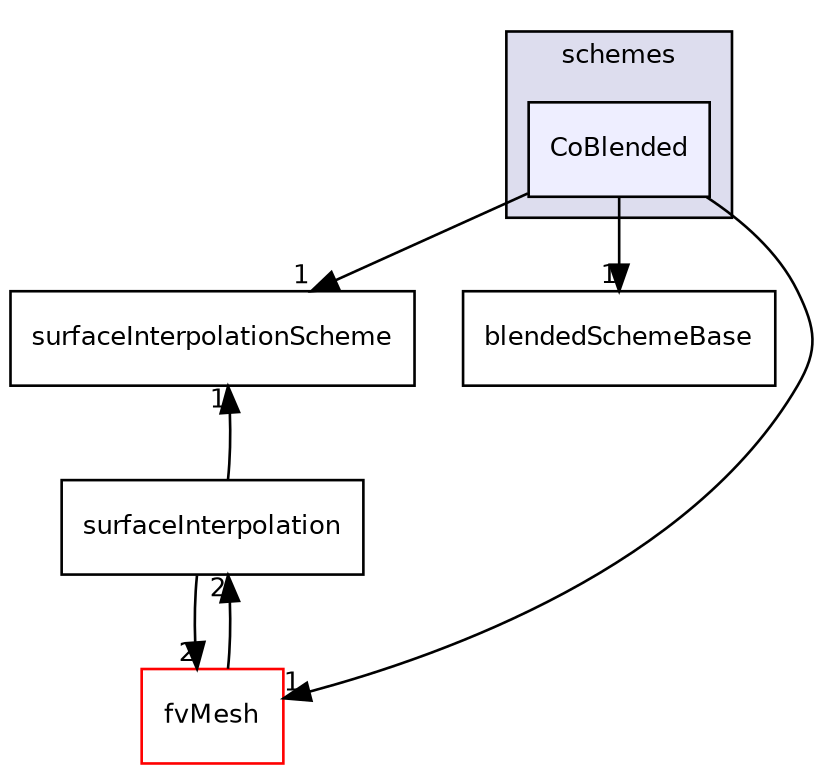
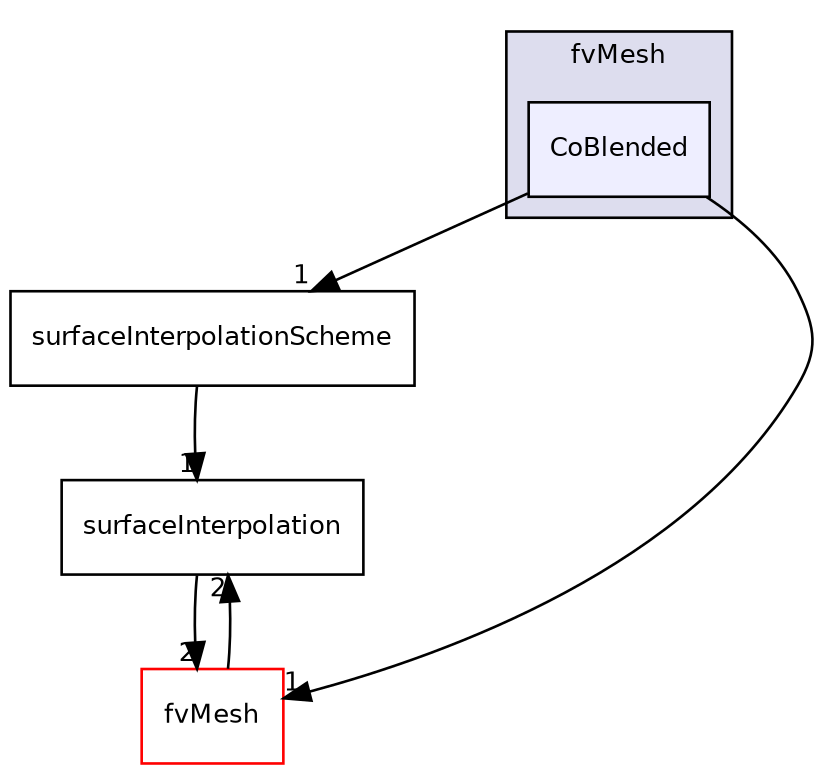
(619, 56) -> (619, 56)
(619, 338) -> none
(230, 446) -> (195, 420)
